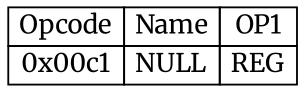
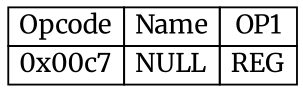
(66, 64) -> (66, 64)
